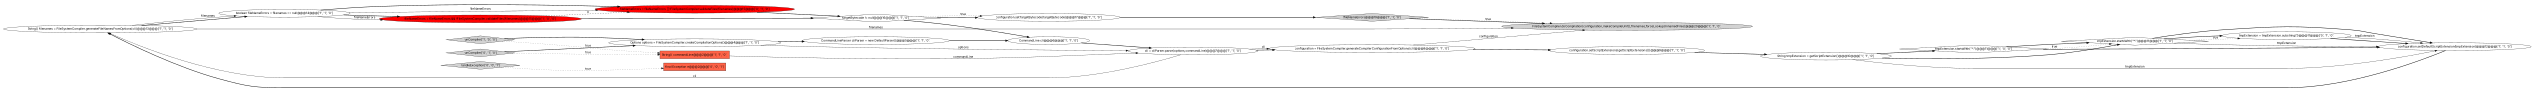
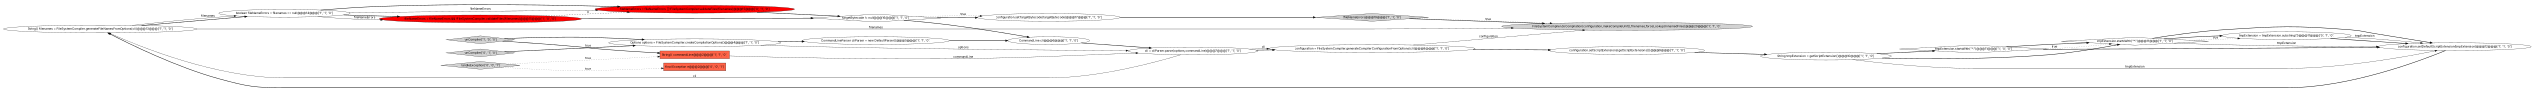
(576, 47) -> (576, 47)
(584, 54) -> (582, 60)
